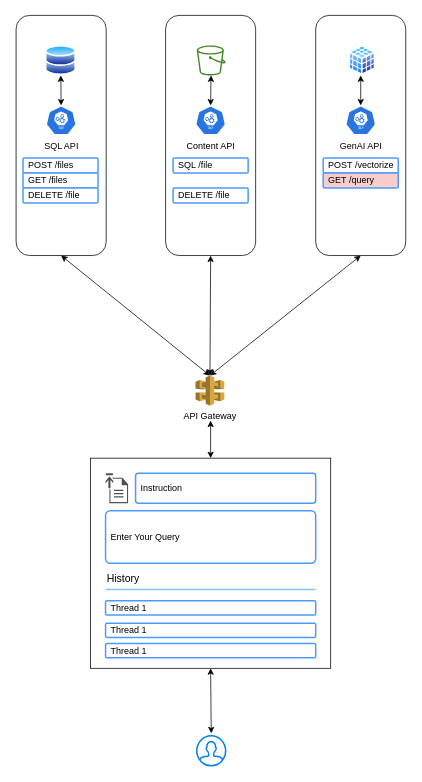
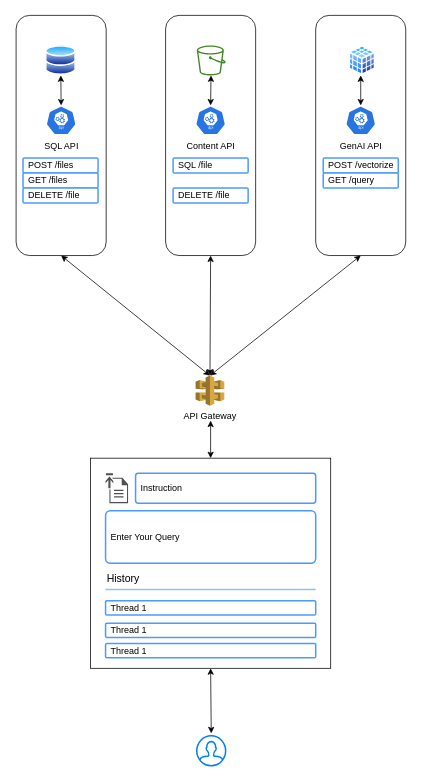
(360, 180) -> (360, 180)
